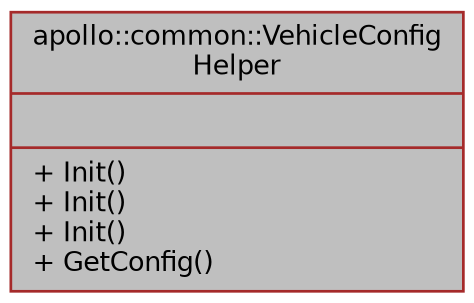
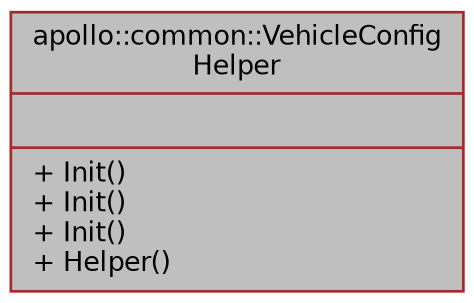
(123, 263) -> (103, 263)
